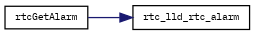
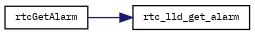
(191, 18) -> (191, 18)
